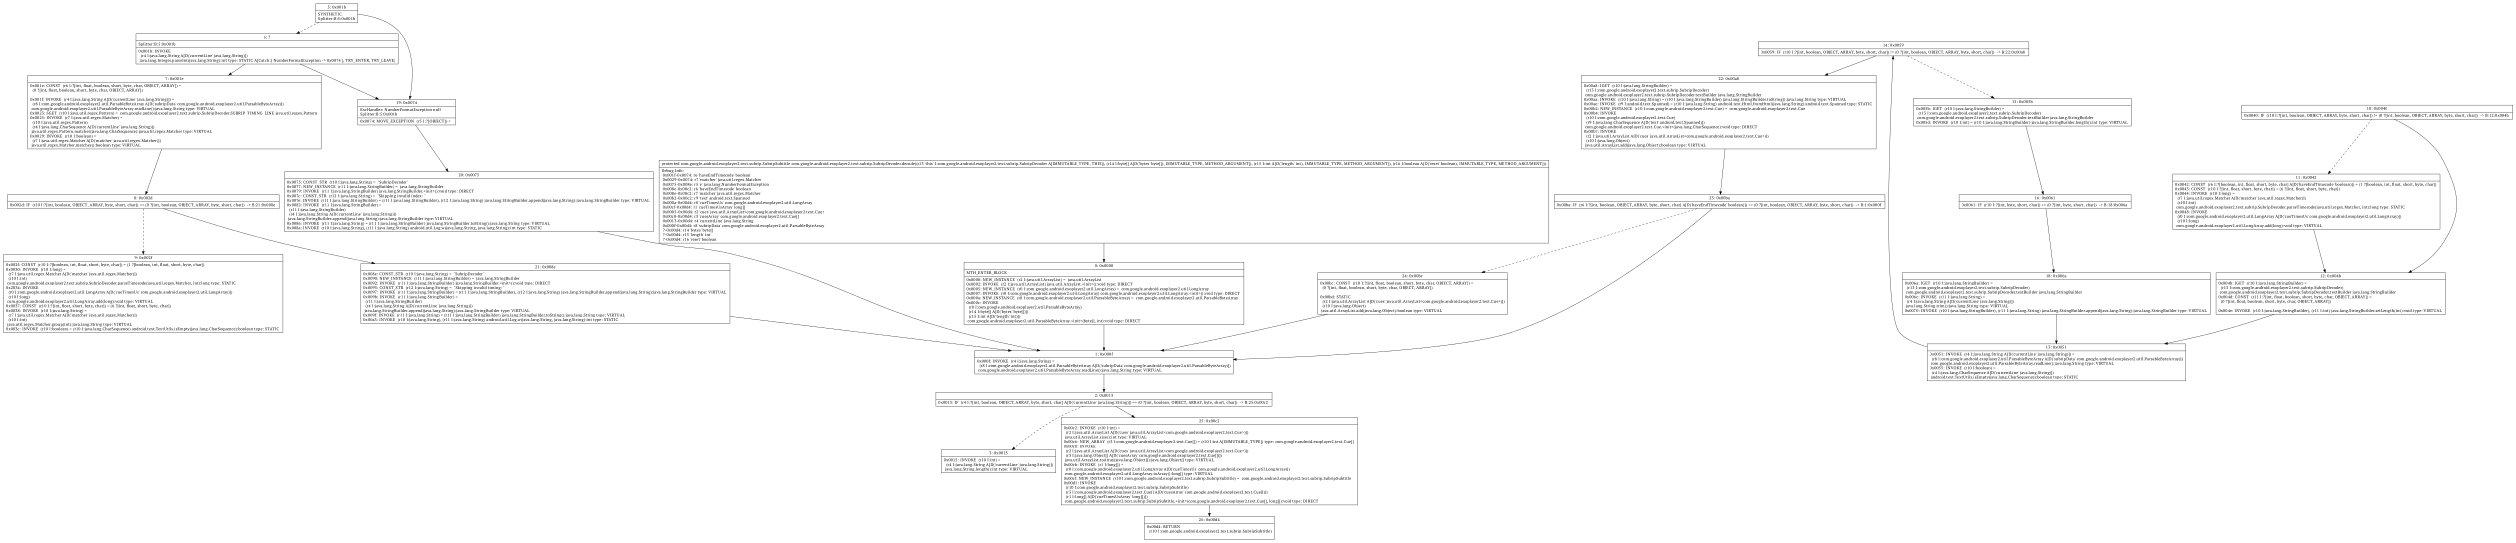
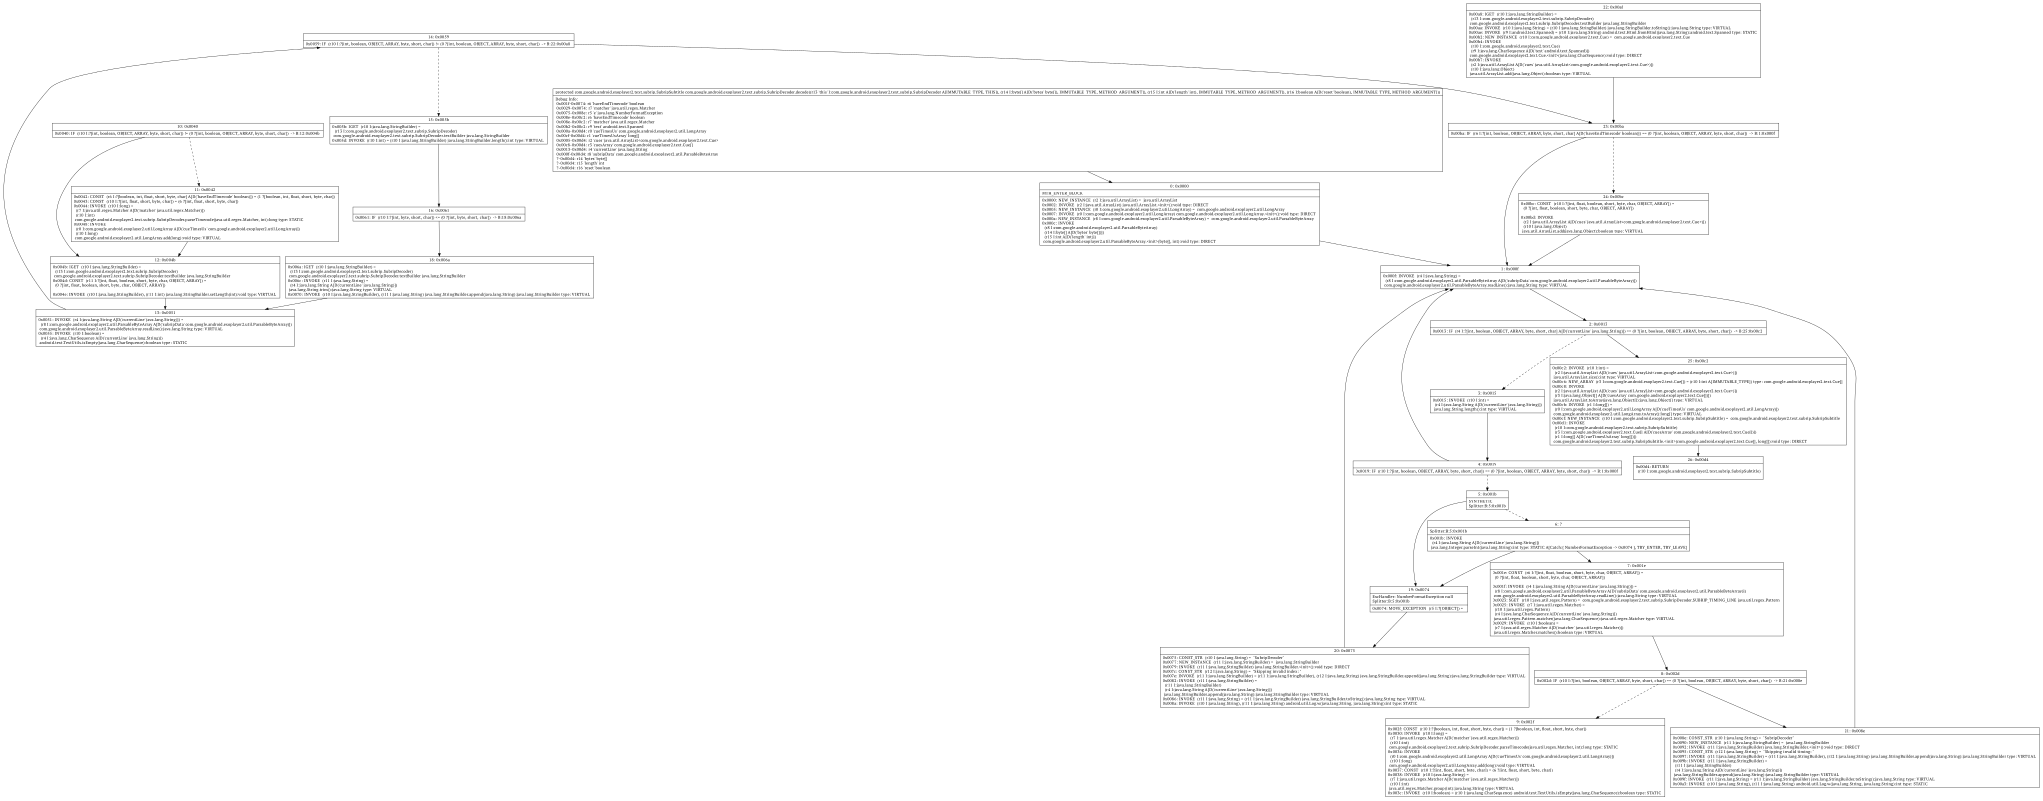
(1852, 65) -> (1084, 62)
(24, 288) -> (1405, 752)
(1337, 297) -> (1539, 217)
none -> (1487, 468)
